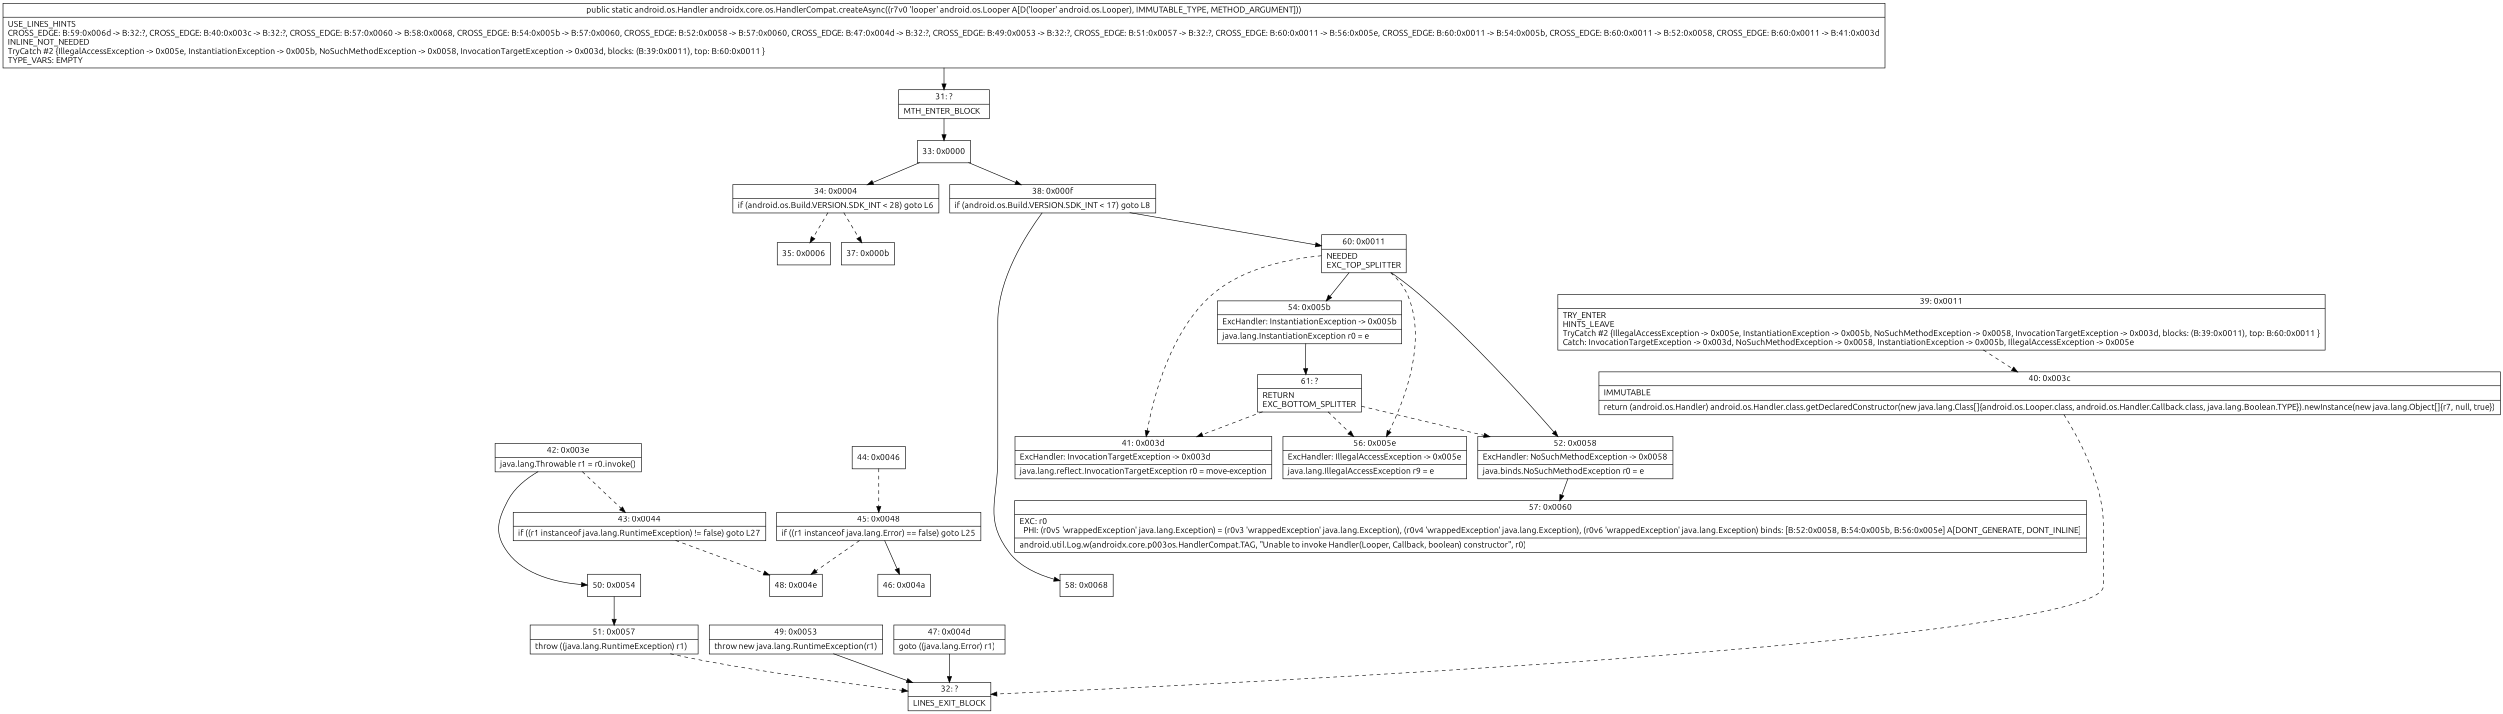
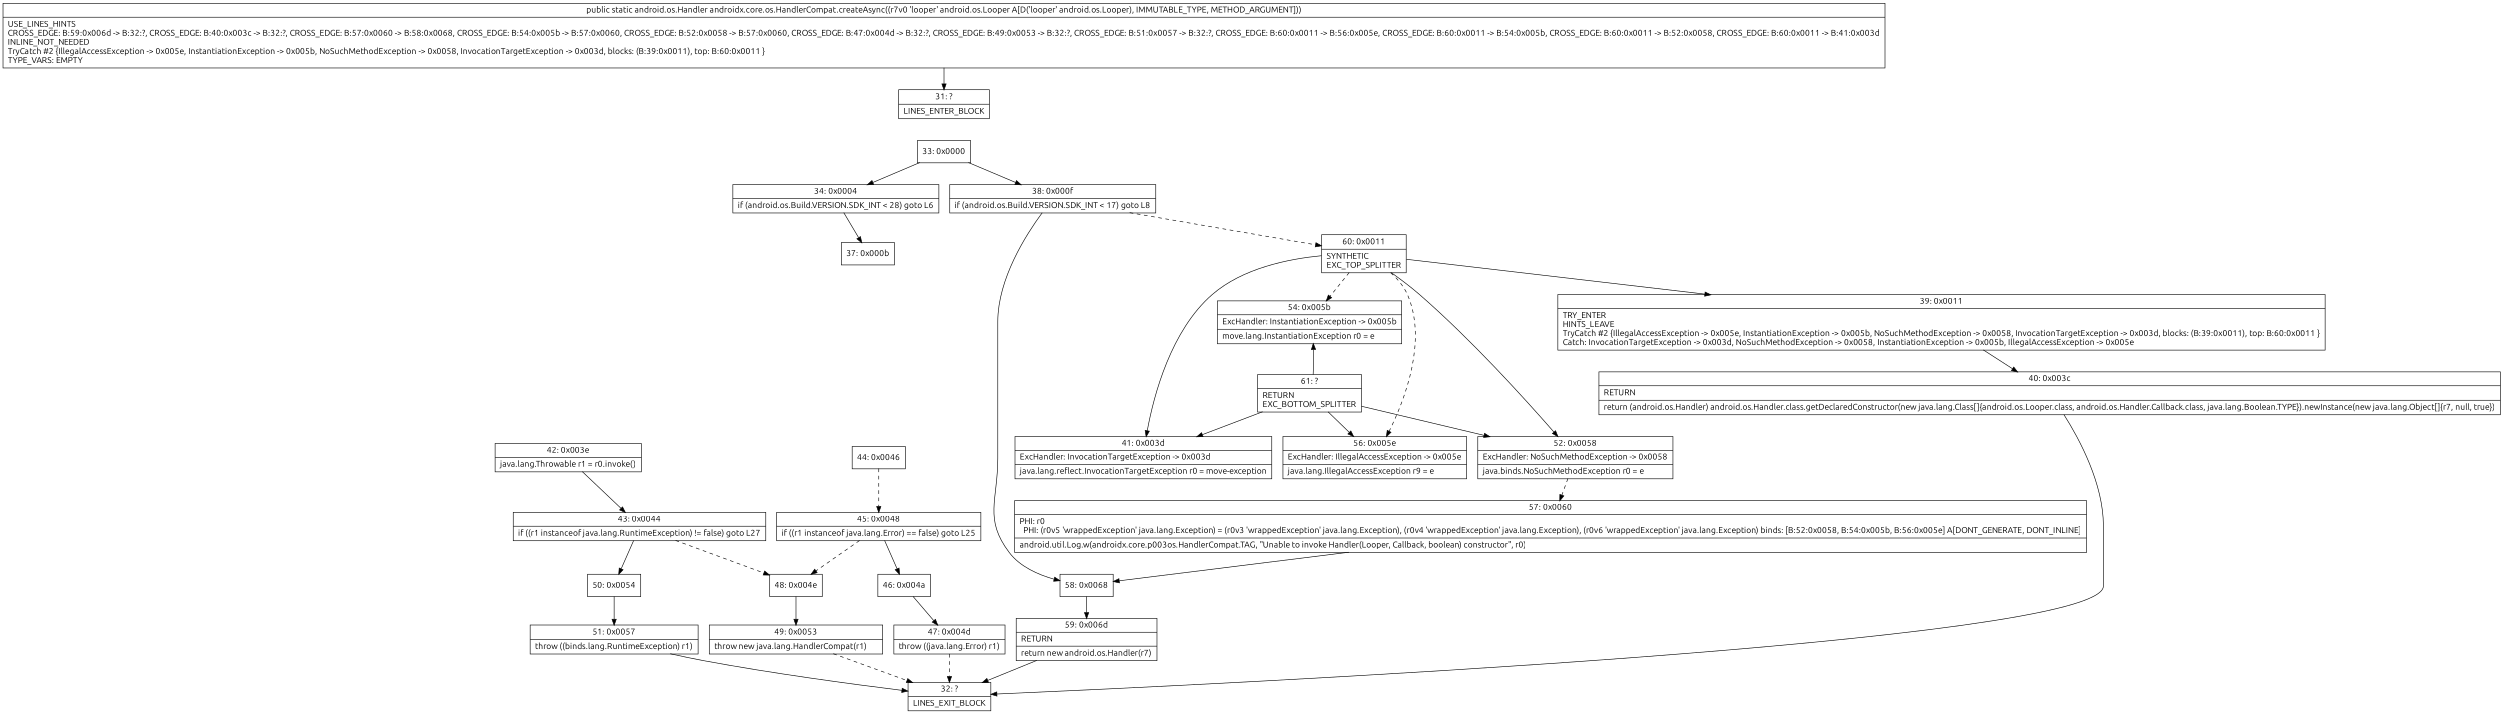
(942, 111) -> (944, 111)
(944, 127) -> none
(851, 225) -> (851, 225)
(1223, 229) -> (1223, 229)
(804, 254) -> none
(1342, 256) -> (1348, 256)
none -> (1556, 277)
(1340, 284) -> (1340, 284)
(1200, 307) -> (1200, 307)
(1296, 336) -> (1299, 336)
(1305, 356) -> (1314, 362)
(1998, 359) -> (1998, 359)
(1627, 393) -> (1620, 393)
(1423, 421) -> (1423, 421)
(1339, 422) -> (1339, 422)
(1233, 423) -> (1233, 423)
(1565, 487) -> (1565, 487)
(602, 490) -> (602, 490)
(1034, 521) -> (1033, 521)
(504, 546) -> (627, 555)
none -> (1234, 566)
none -> (796, 608)
none -> (923, 609)
none -> (1087, 640)
(611, 646) -> (614, 646)
(796, 646) -> (791, 646)
(947, 646) -> (949, 646)
(1644, 657) -> (1644, 657)
(949, 665) -> (949, 665)
(870, 667) -> (870, 667)
(786, 674) -> (786, 674)
